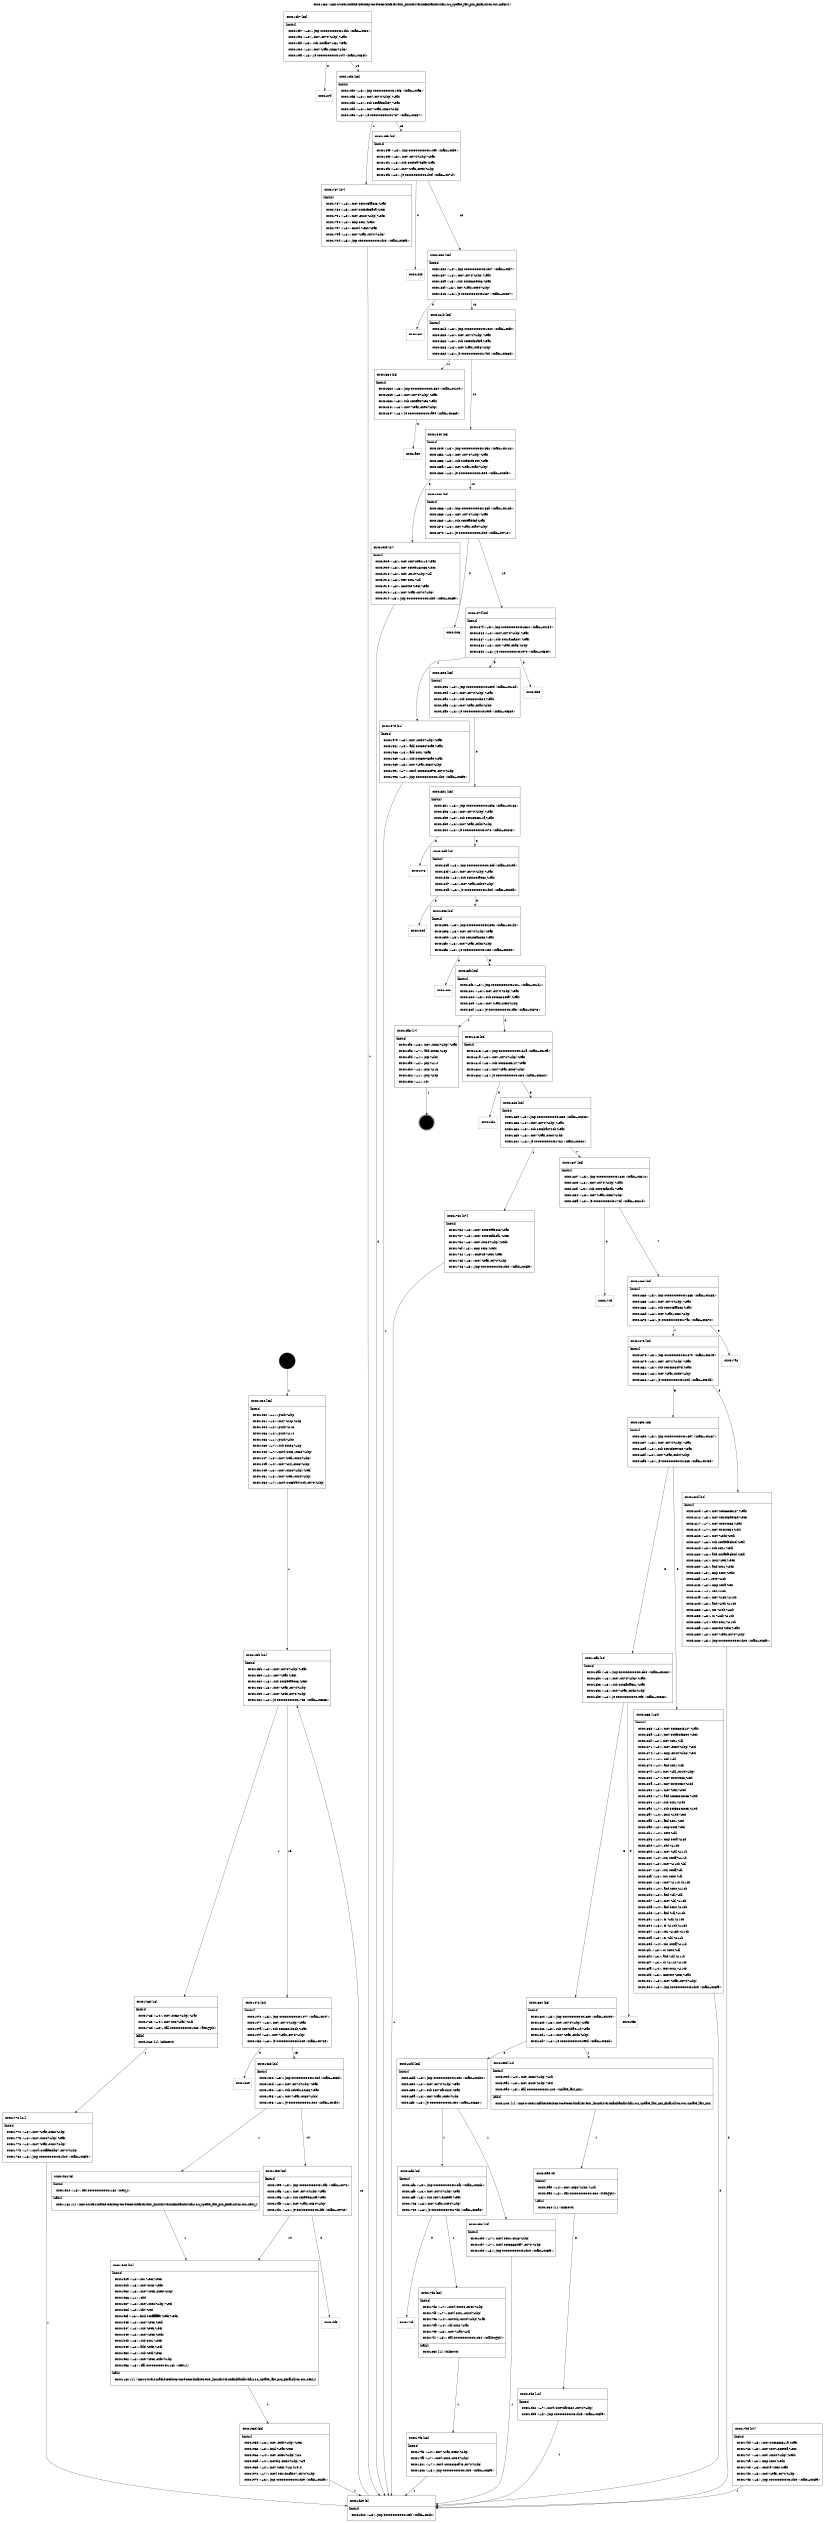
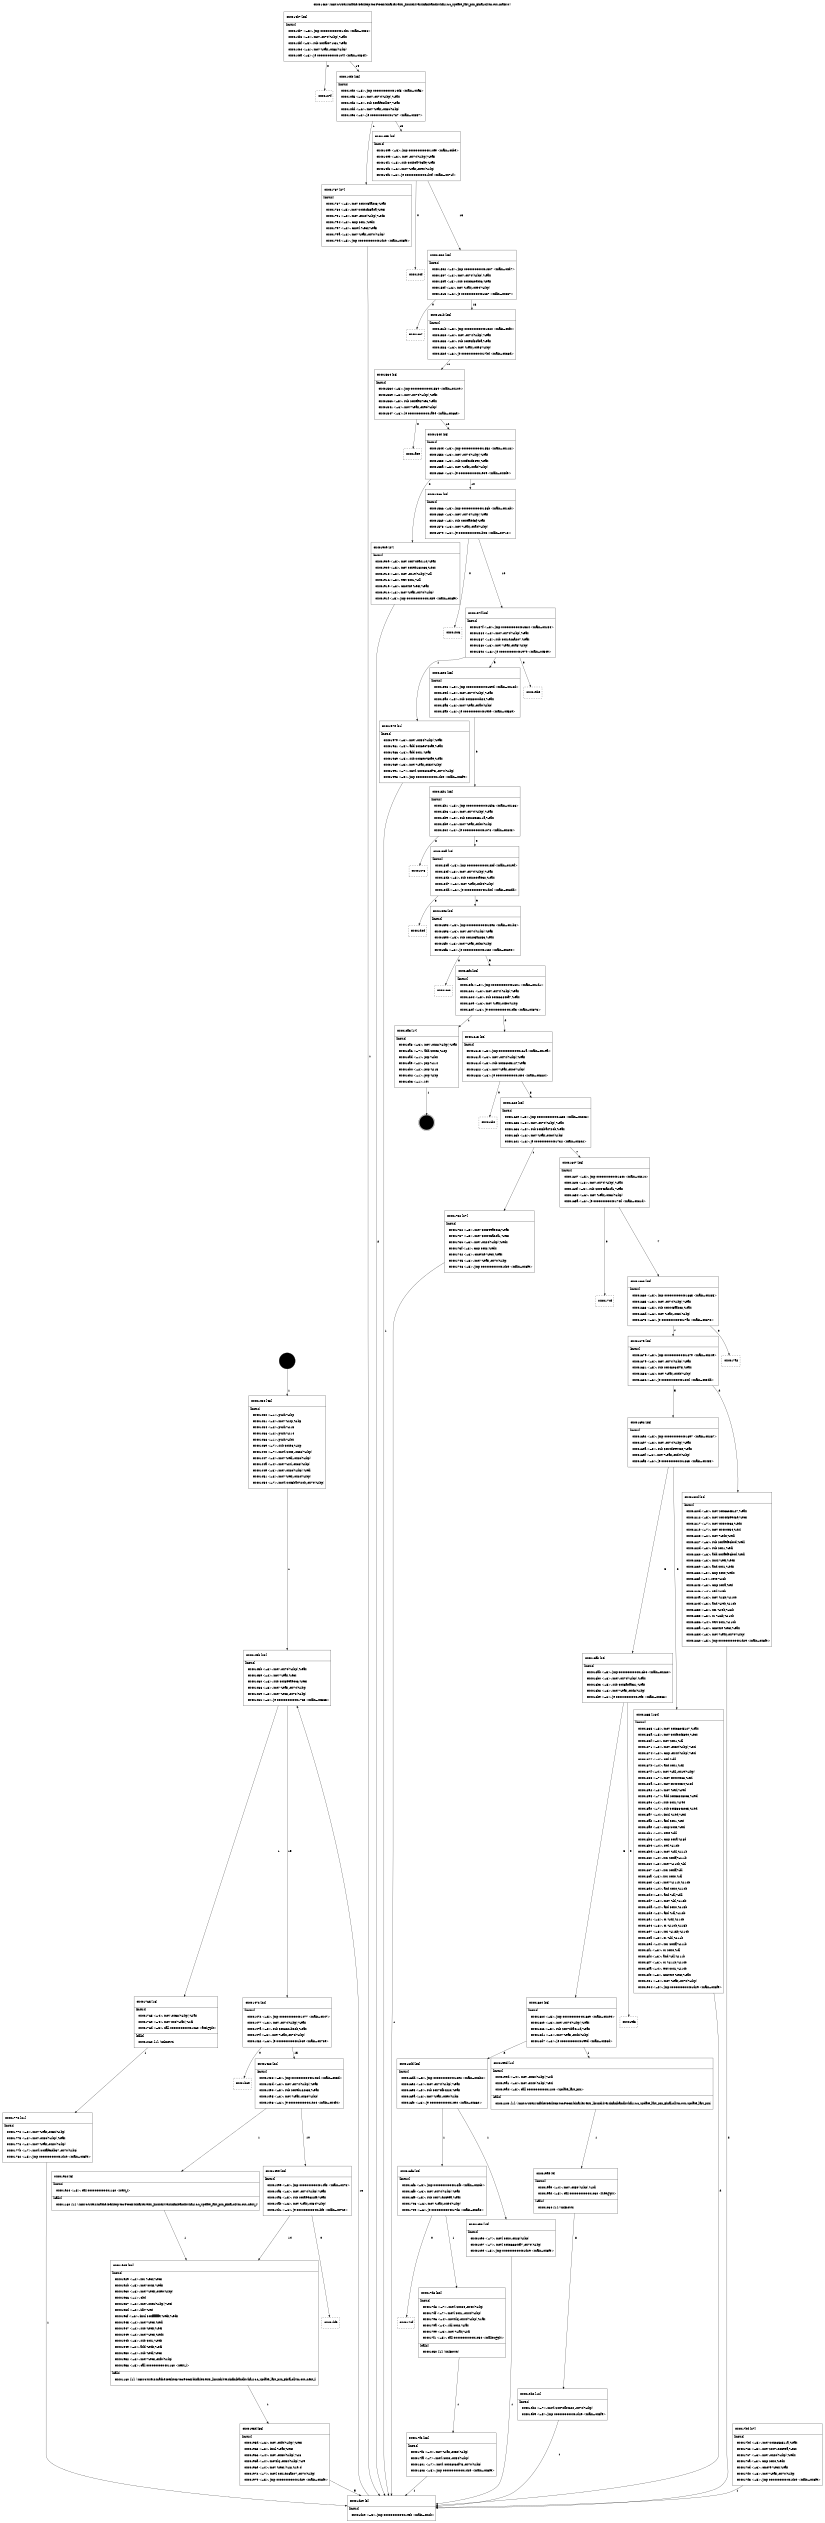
(471, 394) -> (444, 424)
(355, 2491) -> (355, 2491)
